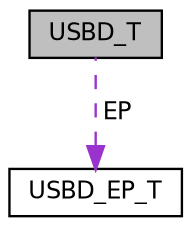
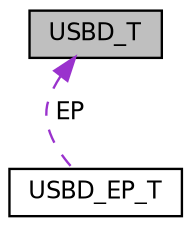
(96, 102) -> (48, 125)
